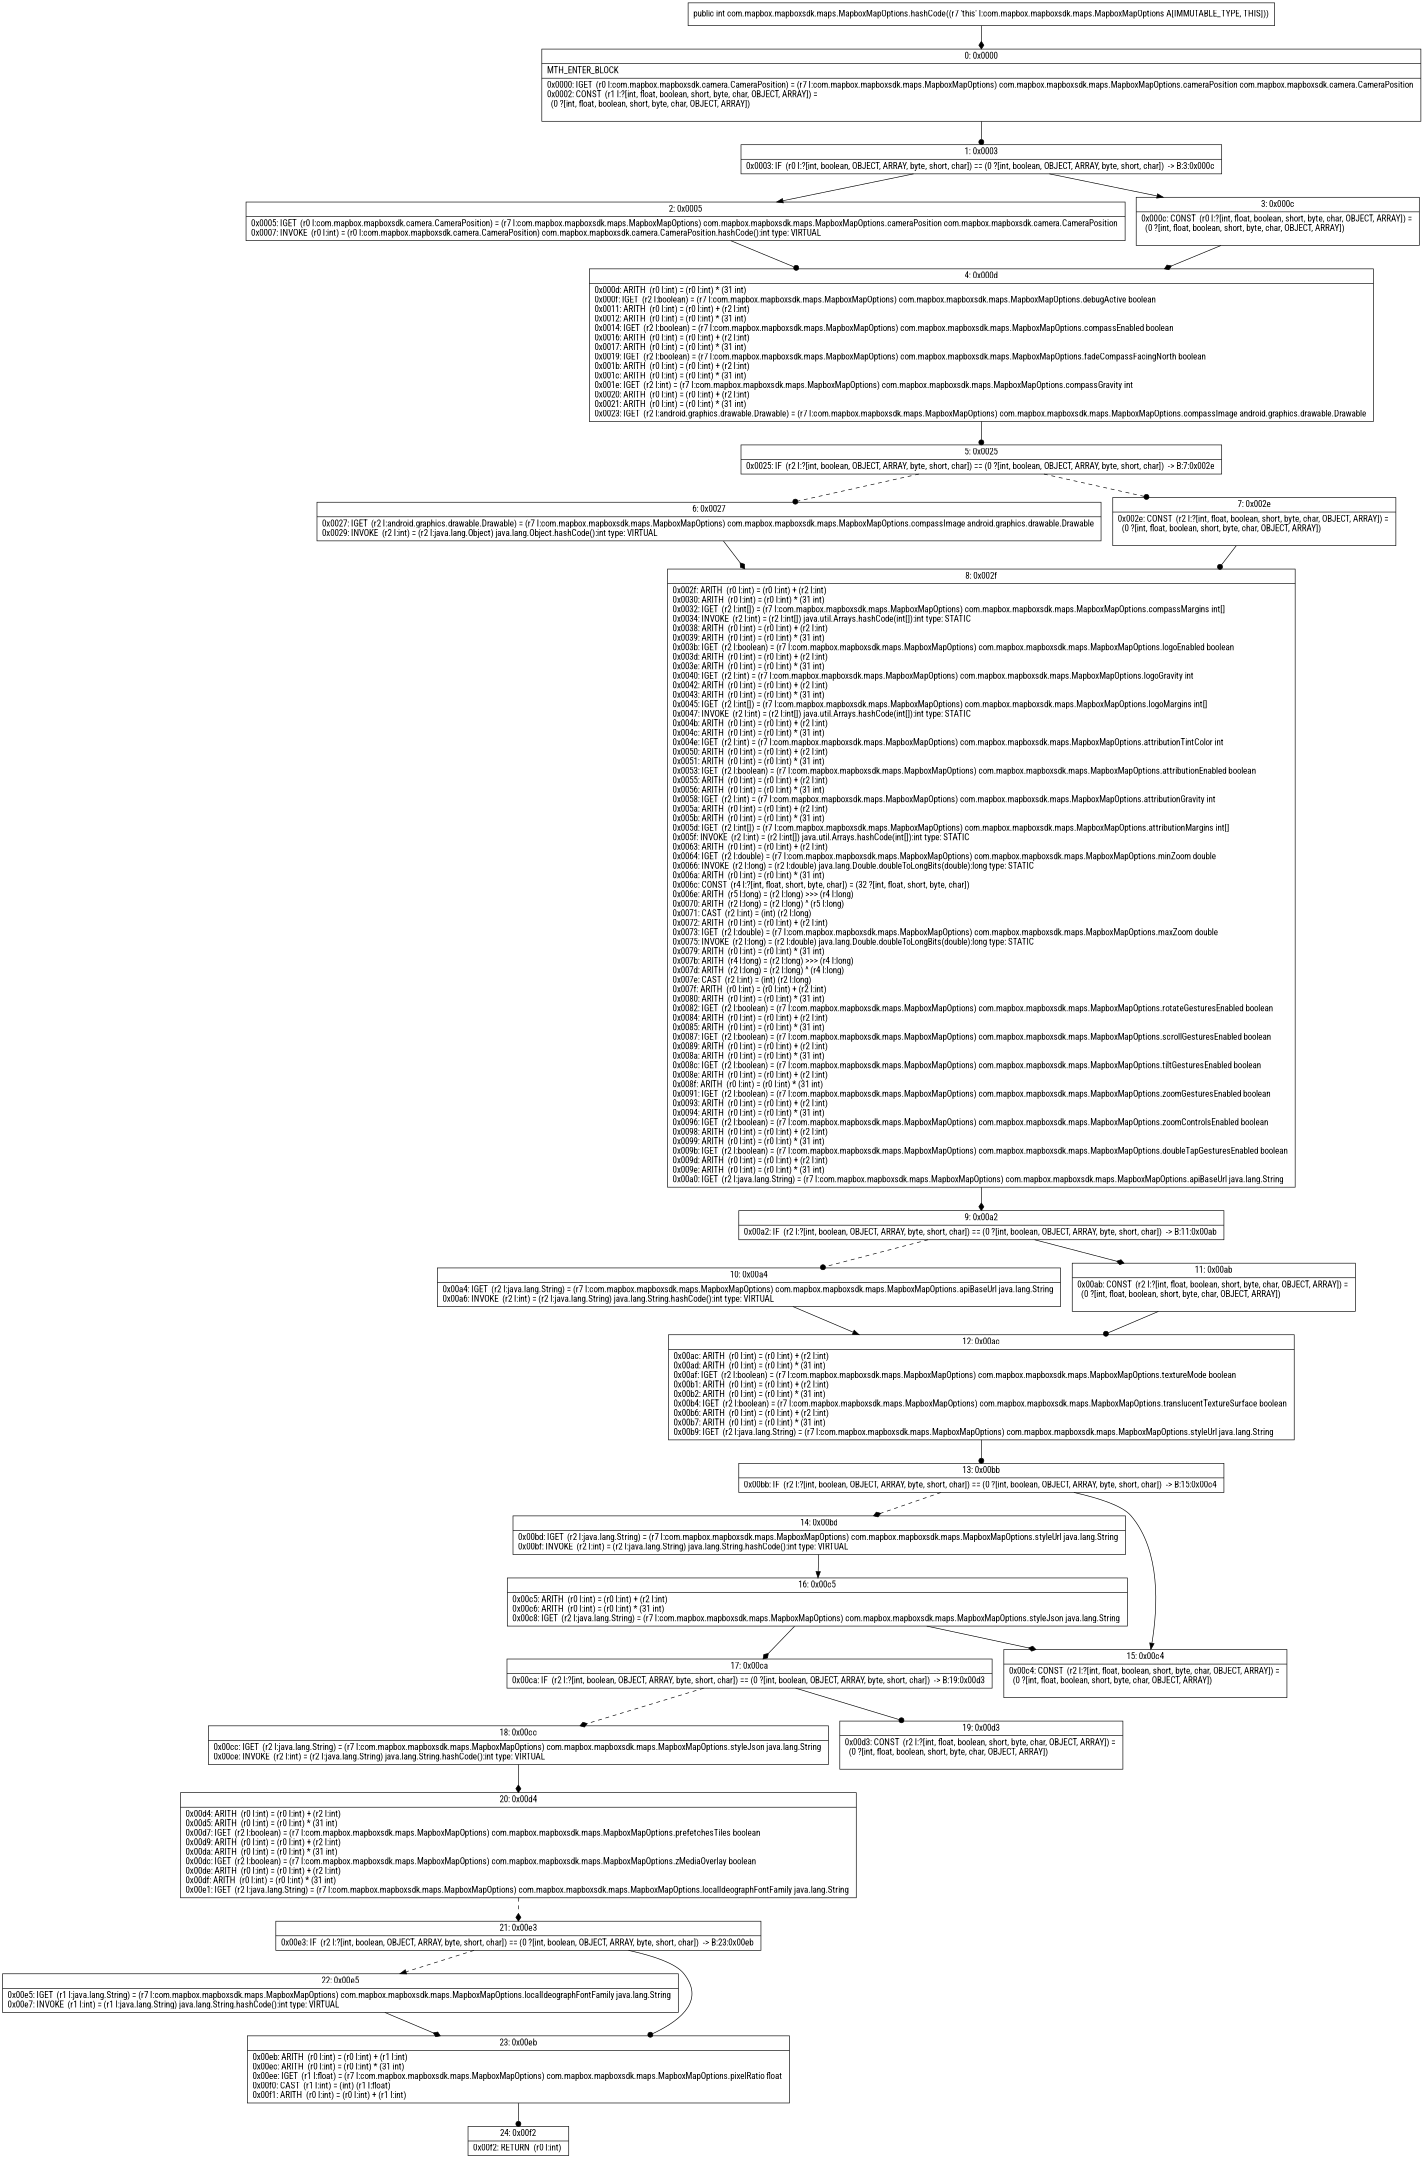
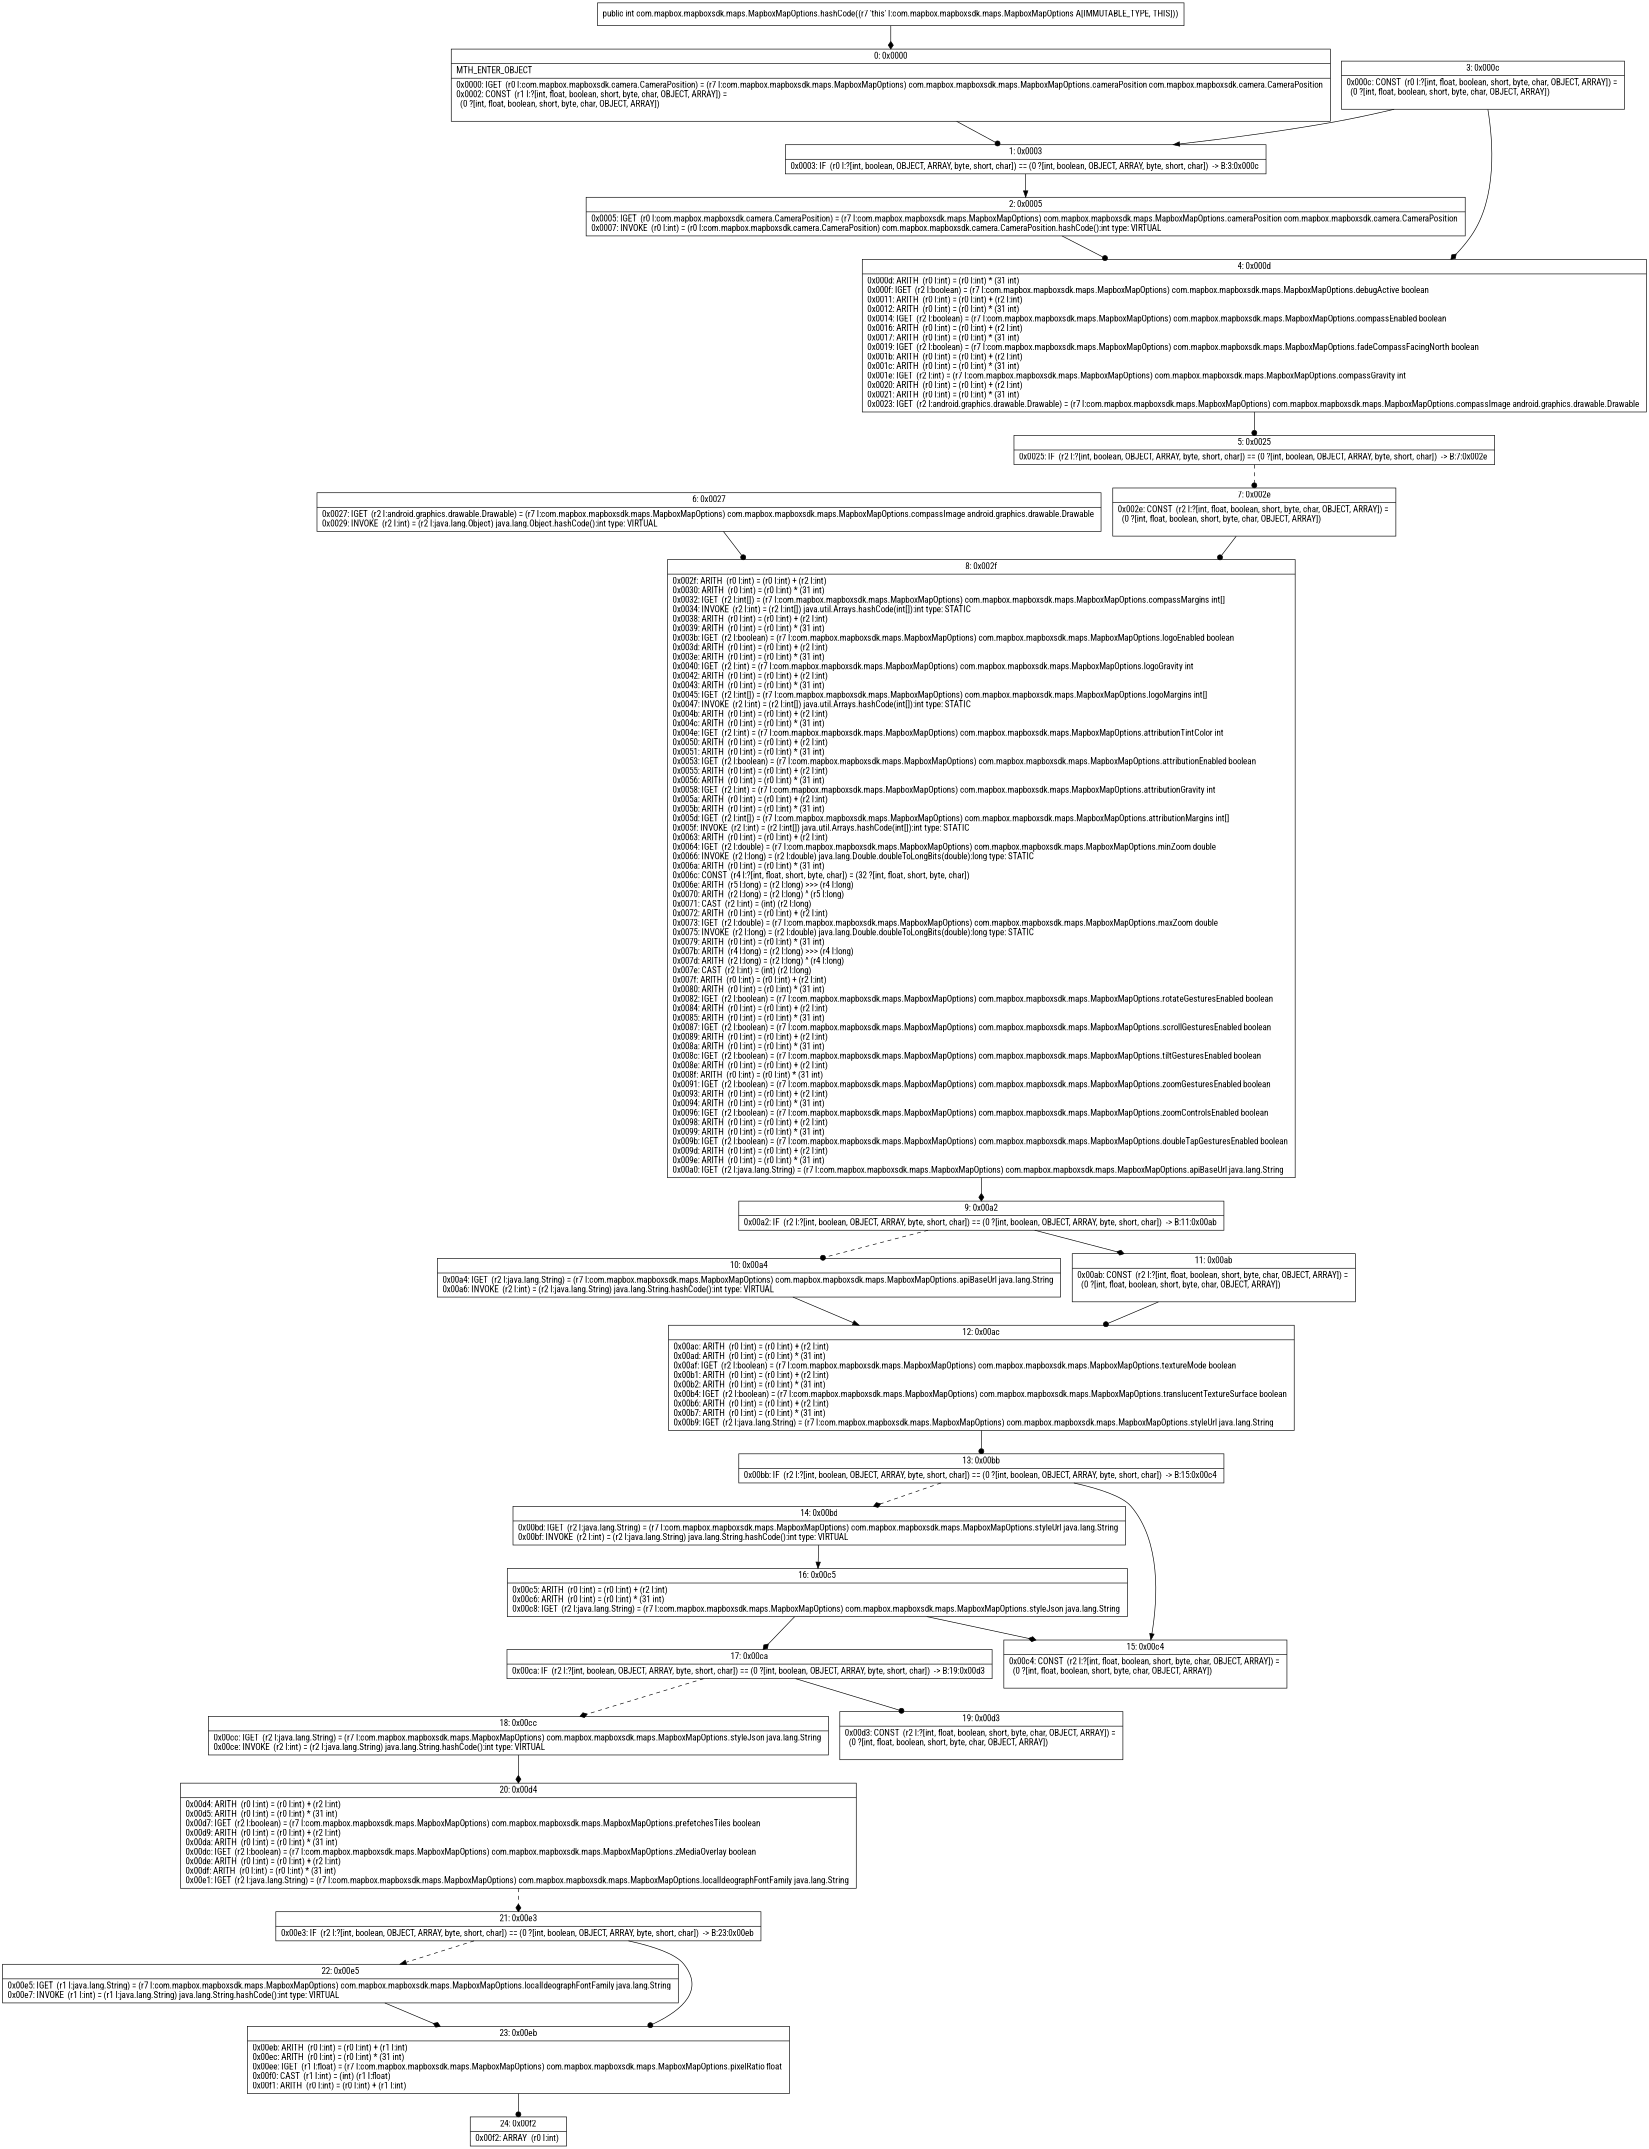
(583, 71) -> (495, 71)
(1103, 185) -> (1287, 130)
(858, 488) -> none
(732, 552) -> (732, 543)
(518, 2148) -> (518, 2138)
